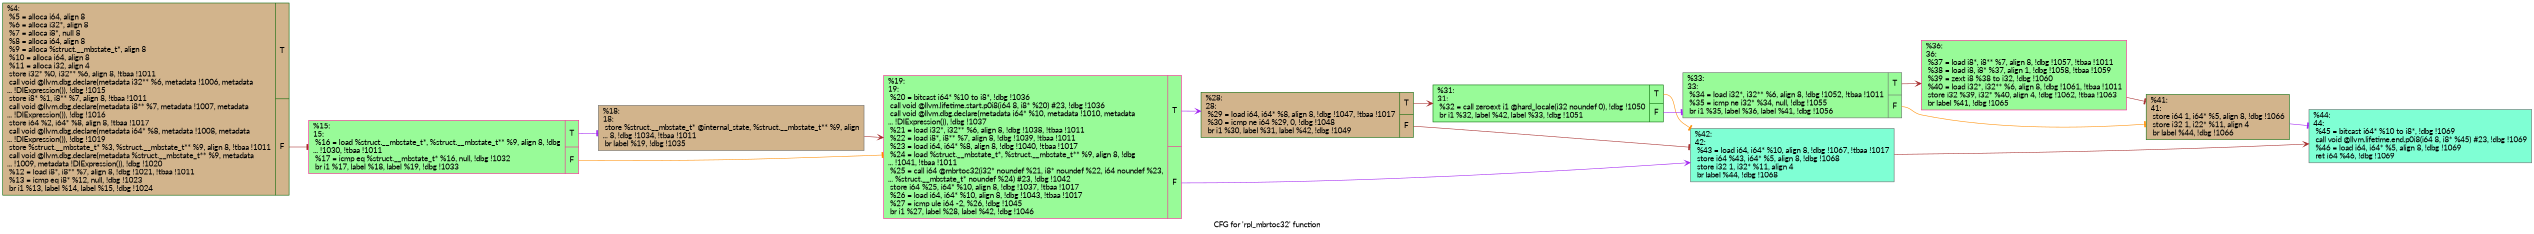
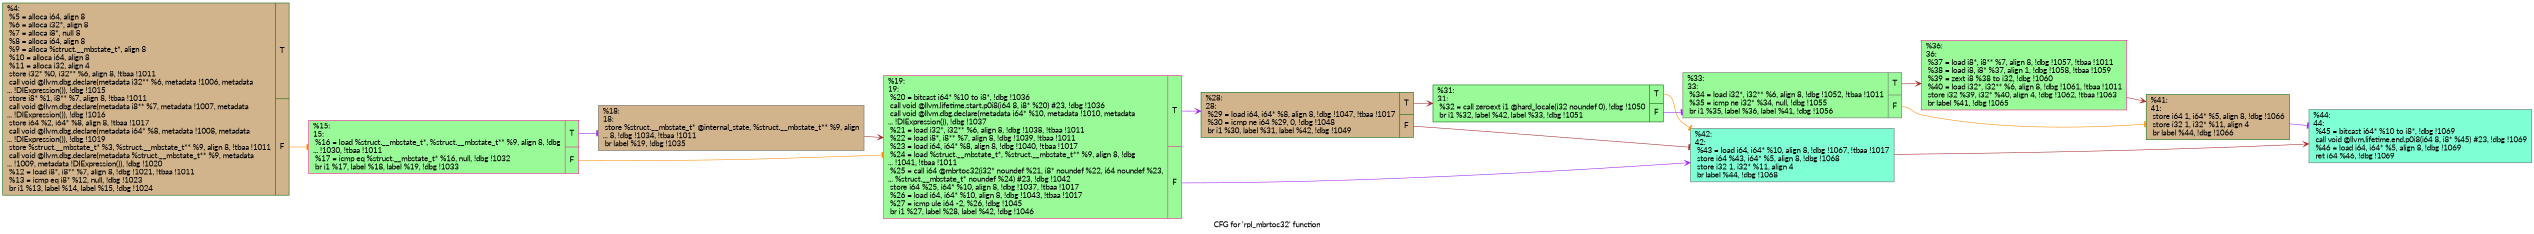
(2135, 99) -> (2134, 99)
(2200, 125) -> (2200, 125)
(297, 147) -> (297, 147)
